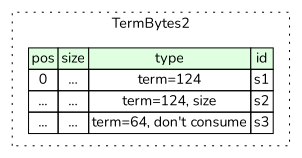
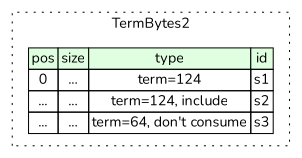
(170, 101) -> (170, 101)
